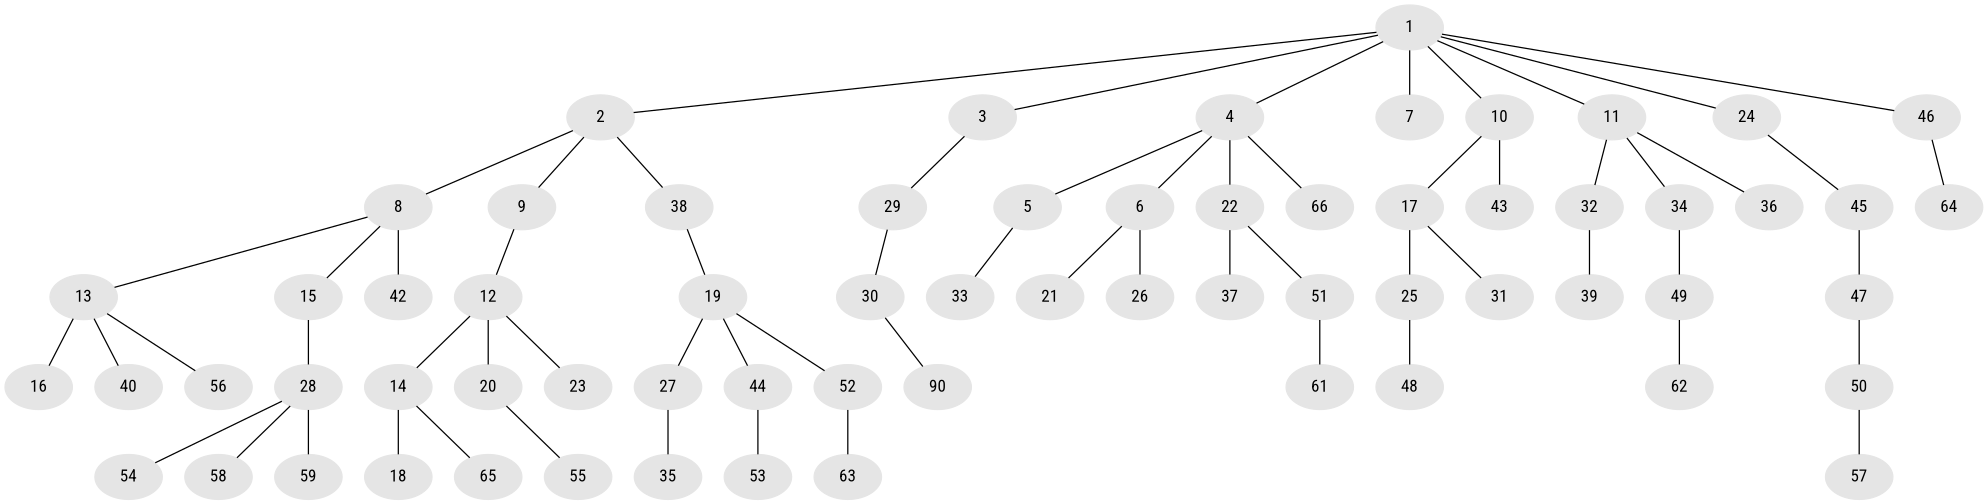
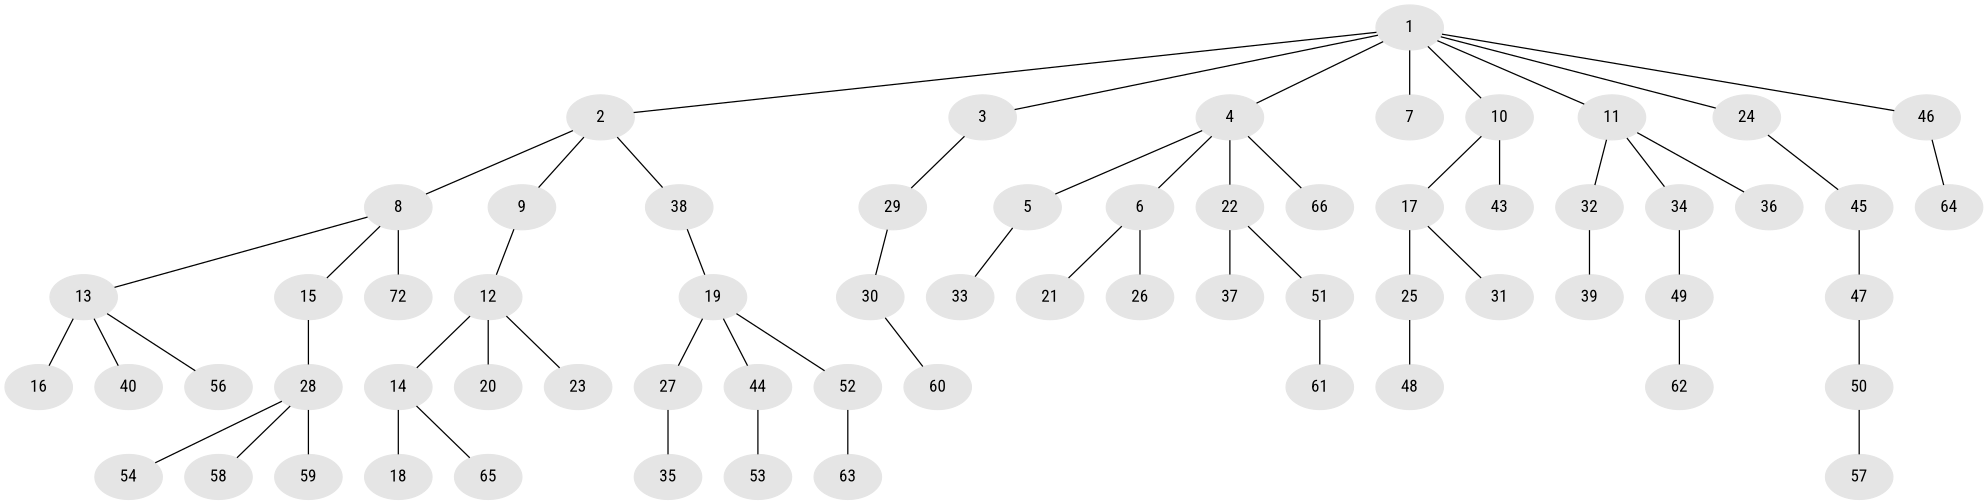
(398, 297) -> (398, 297)
(938, 387) -> (938, 387)
(578, 477) -> none
